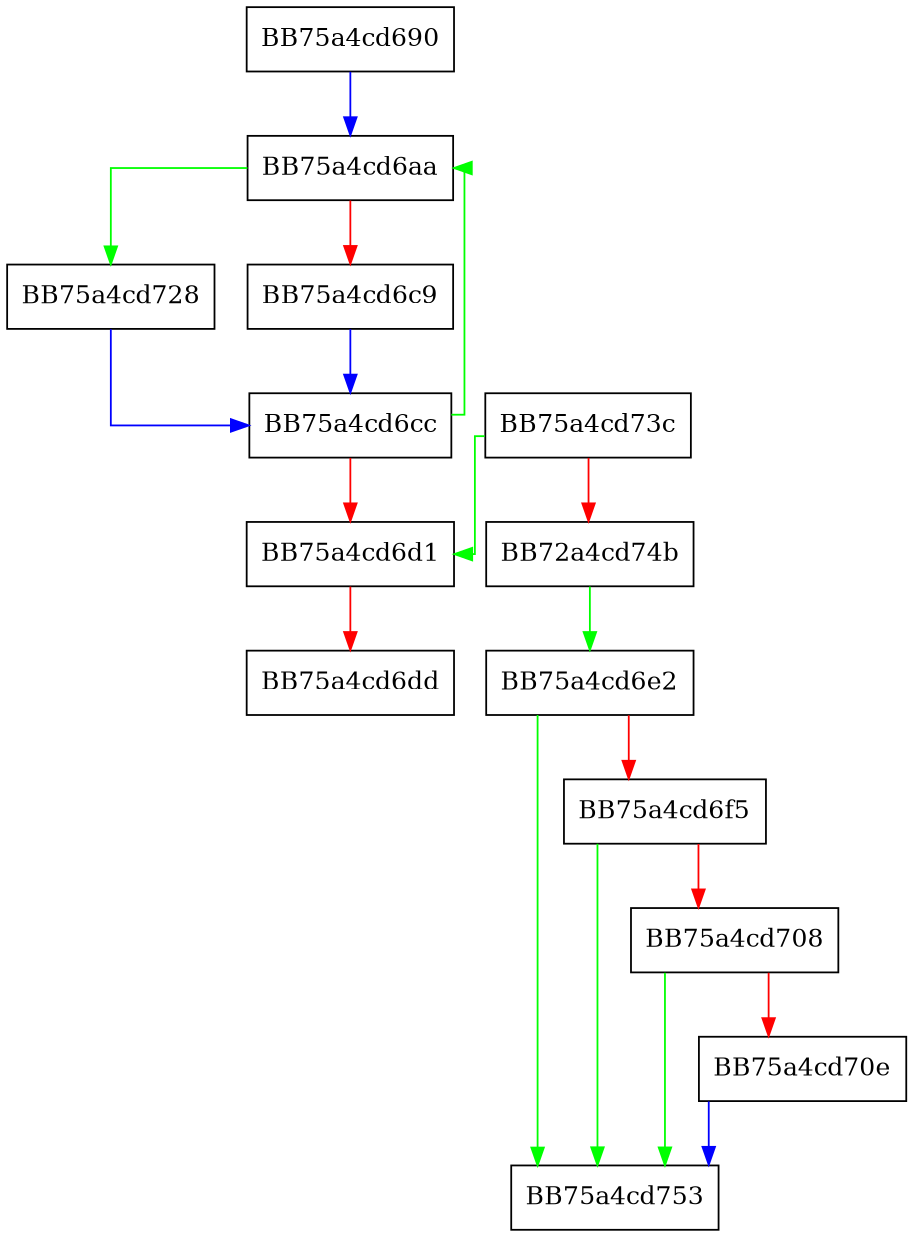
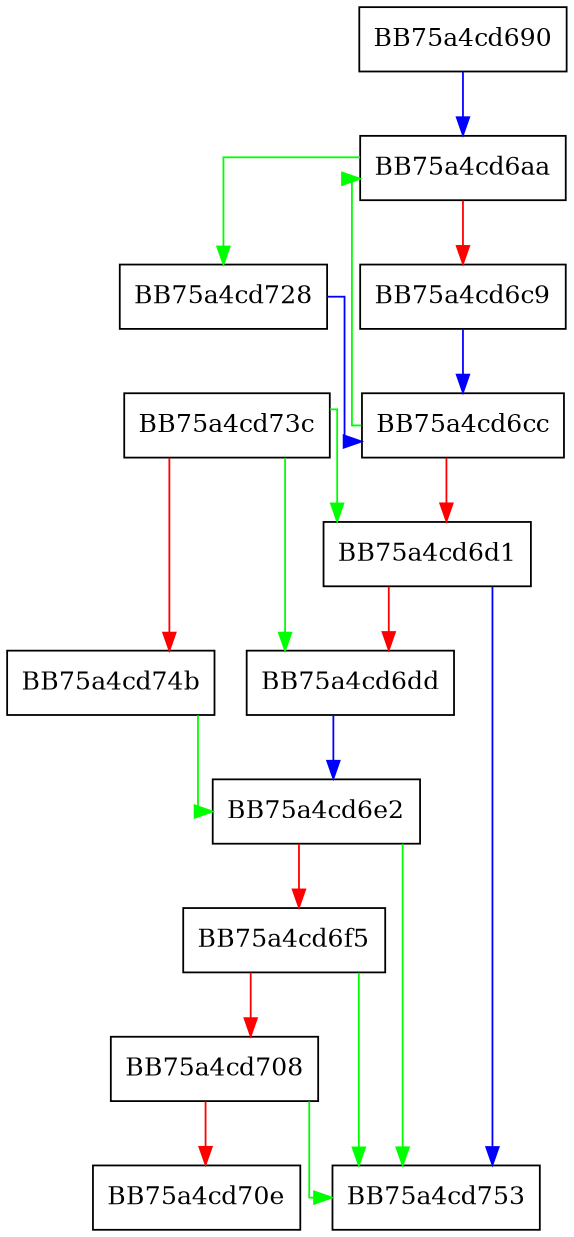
none -> (285, 545)
(590, 554) -> (111, 683)
none -> (333, 738)
(709, 1124) -> (492, 867)
